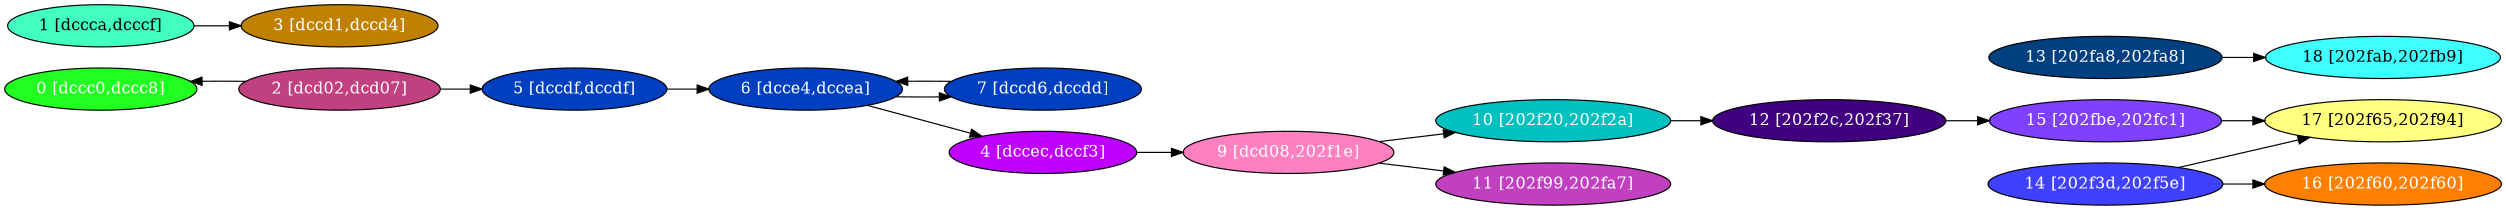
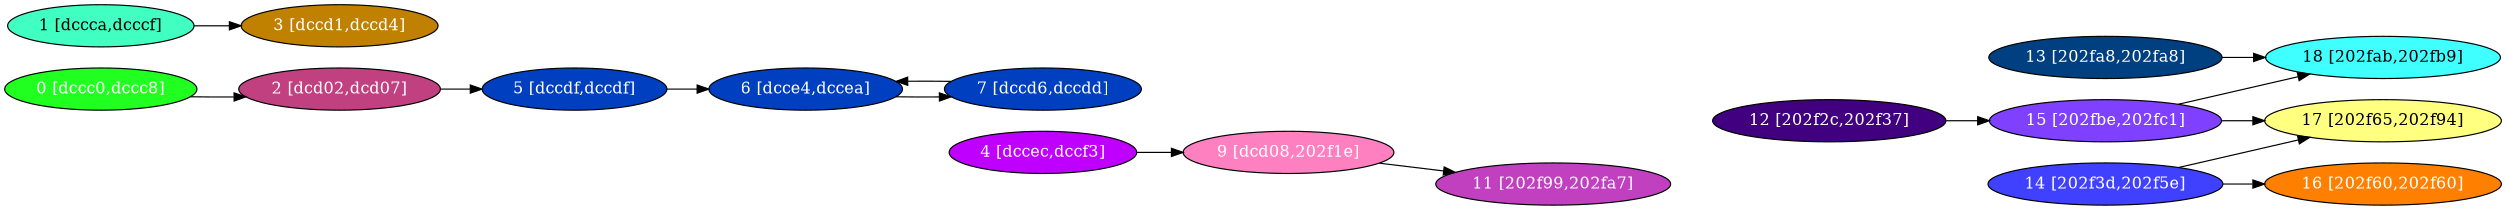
(224, 81) -> (212, 97)
none -> (2238, 90)
(919, 119) -> none
(1553, 121) -> none
